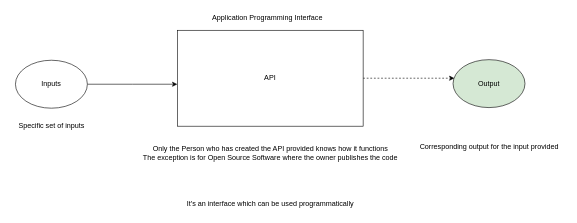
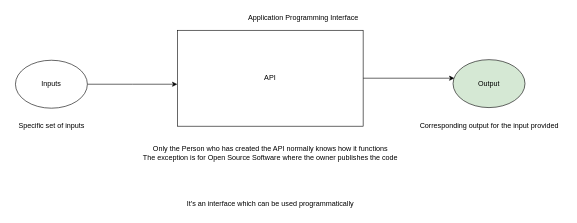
(267, 18) -> (303, 18)
(407, 78) -> (407, 78)
(489, 147) -> (489, 126)
(271, 153) -> (271, 153)
